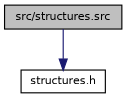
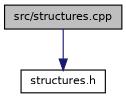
(63, 17) -> (63, 17)
